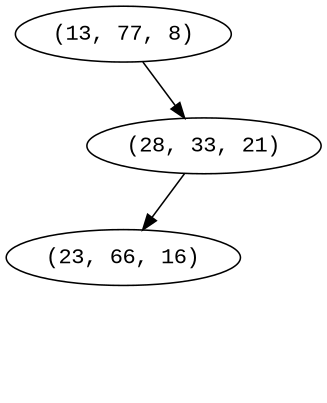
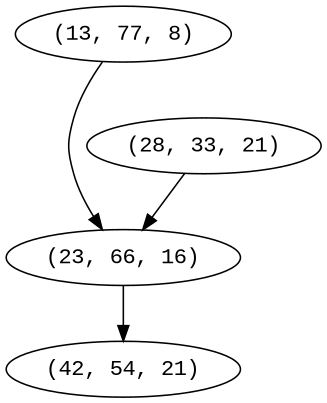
(159, 84) -> (69, 138)
none -> (123, 369)
